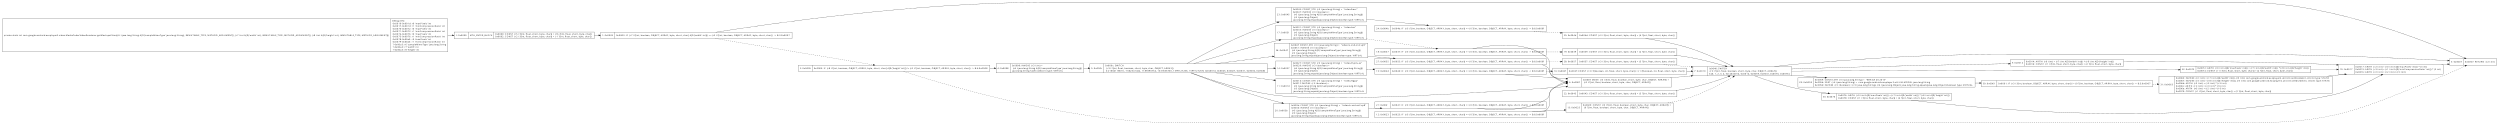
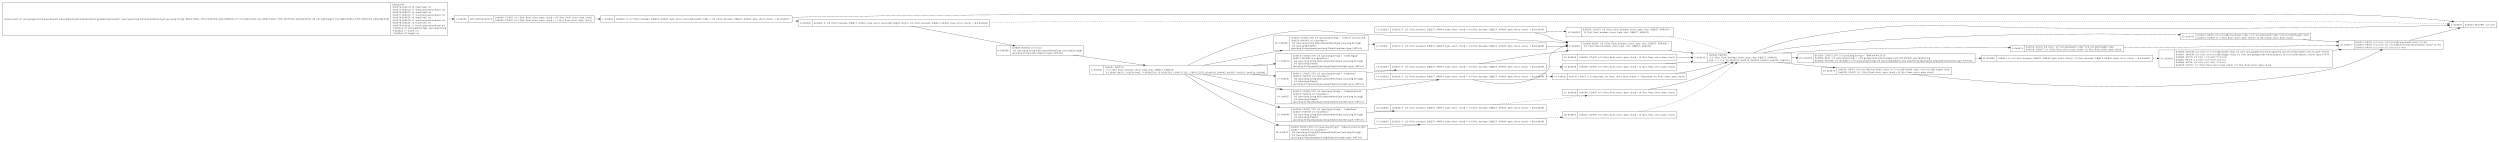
(1401, 44) -> (1381, 71)
(1552, 76) -> none
